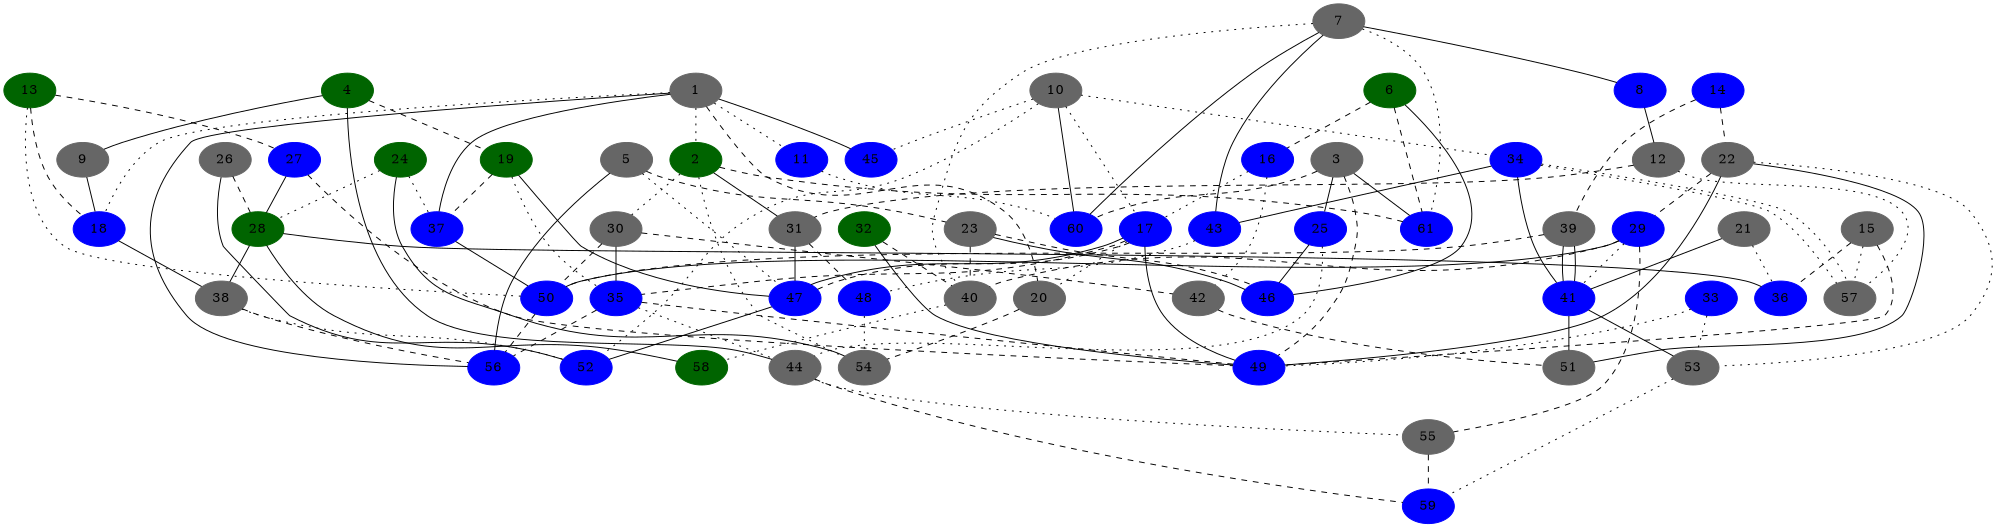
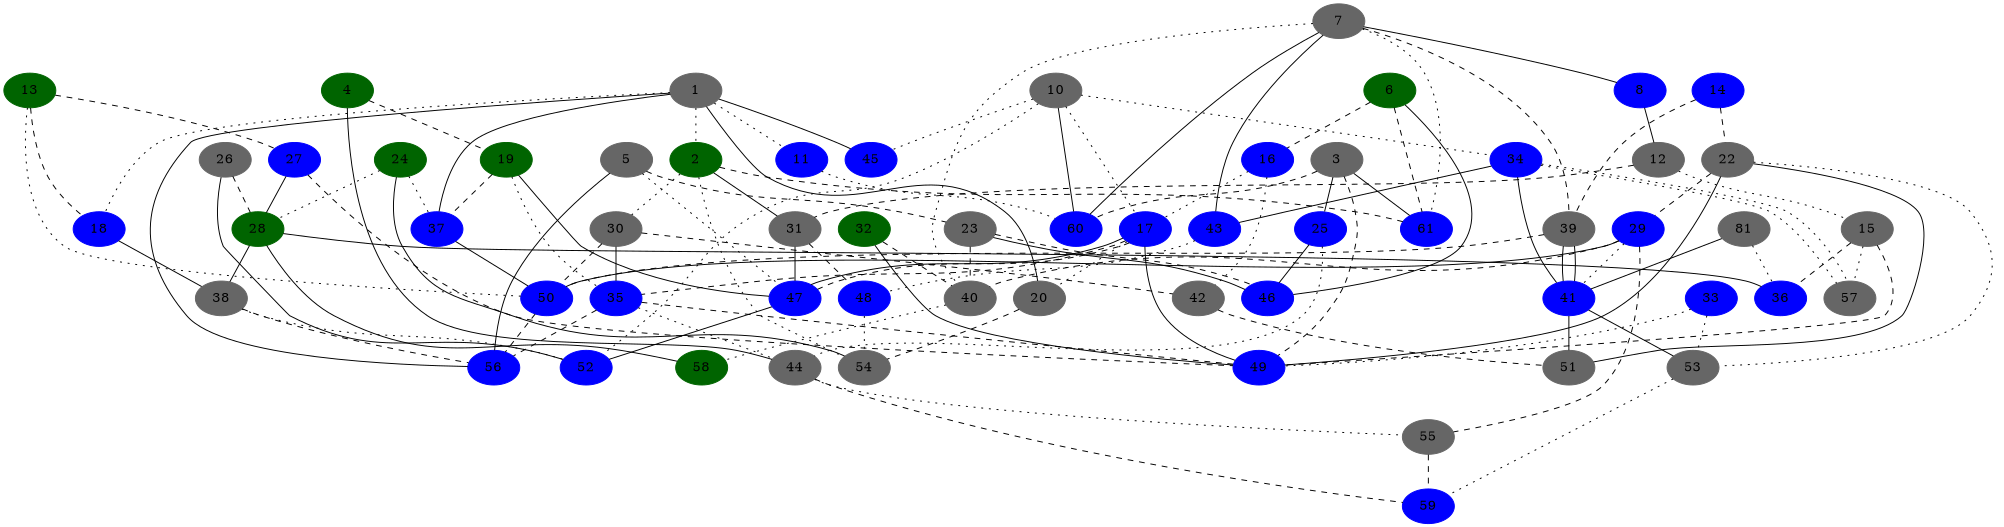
none -> (1497, 90)
(83, 160) -> none
(922, 186) -> (922, 186)
(1837, 189) -> (1762, 195)
(1744, 229) -> (1744, 229)
